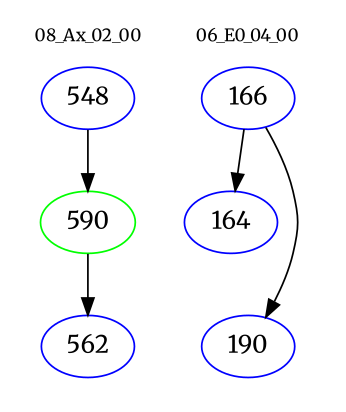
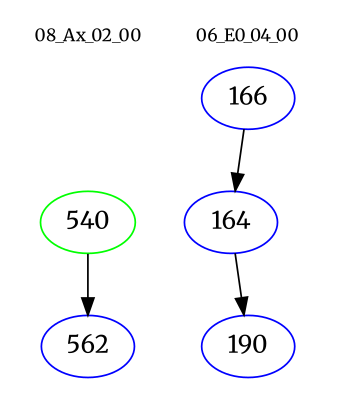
(88, 98) -> none
(297, 213) -> (238, 275)
(88, 222) -> (88, 222)
